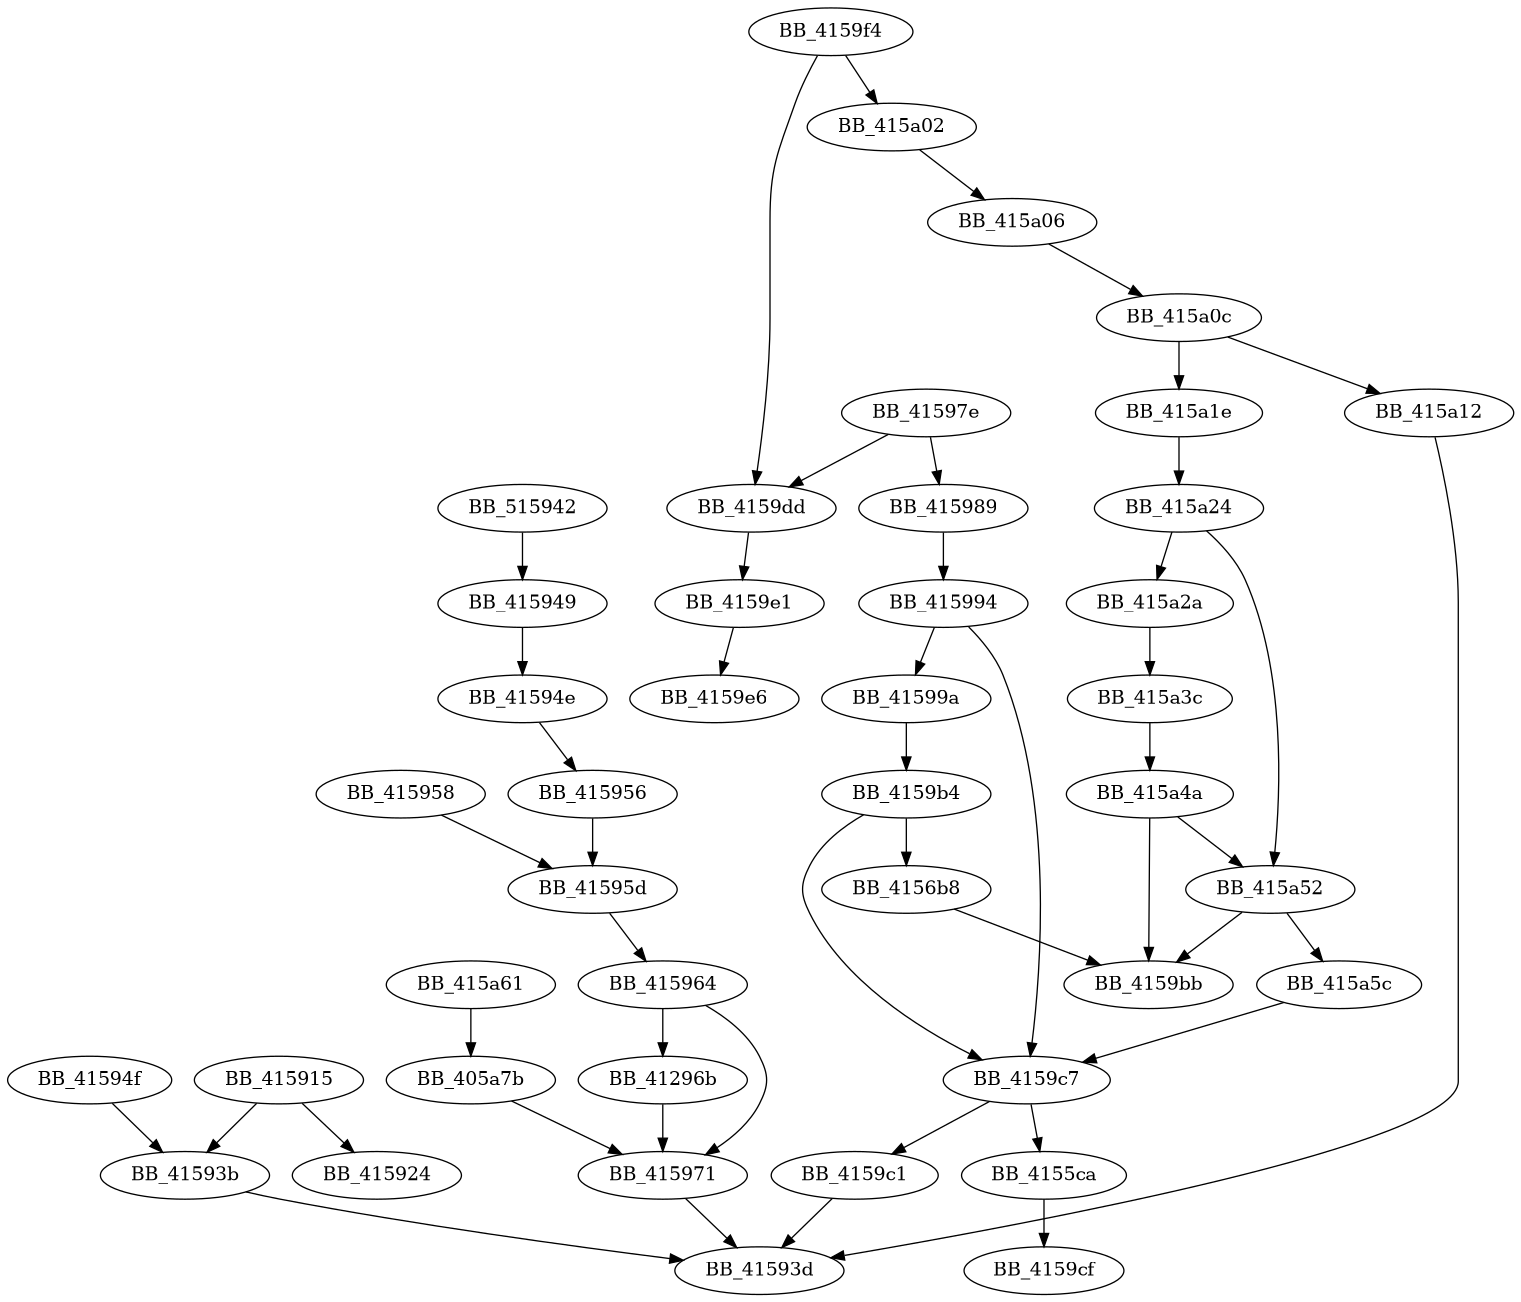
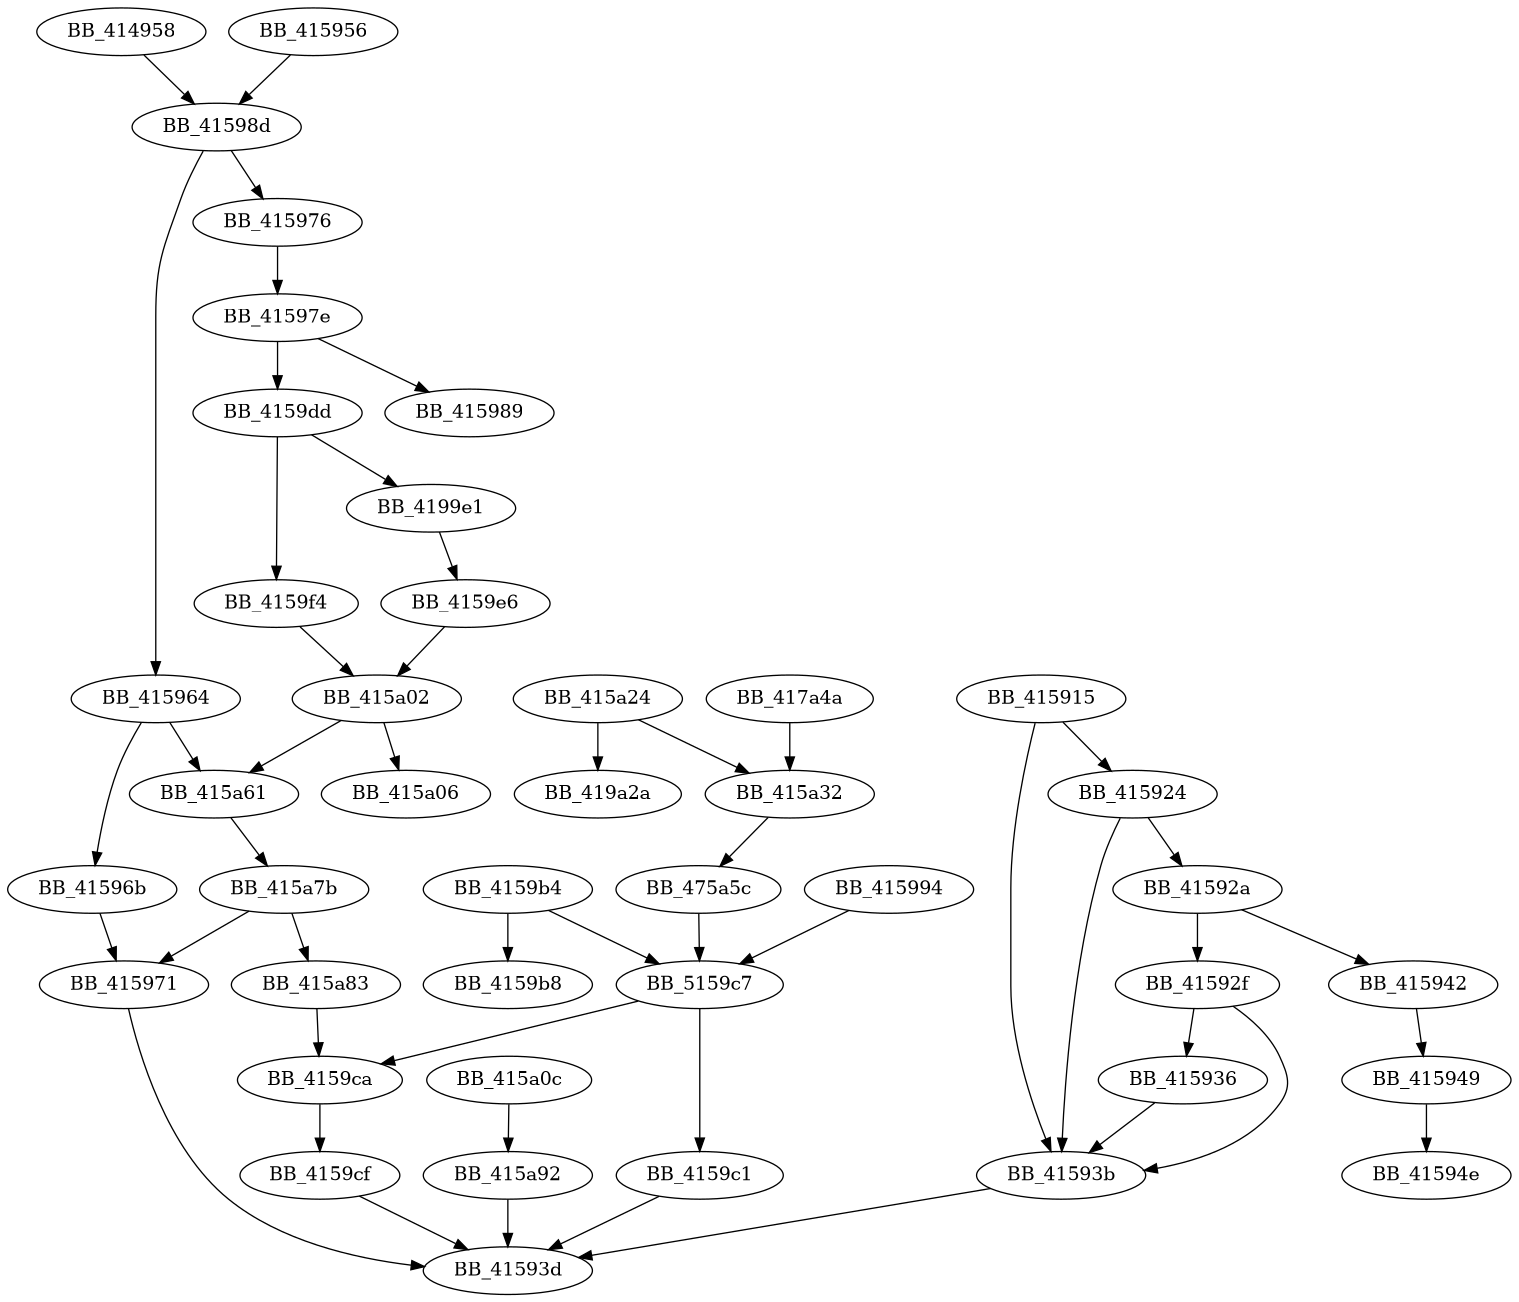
none -> (278, 222)
(770, 260) -> (277, 501)
(1090, 267) -> none
(1179, 413) -> none
(1429, 413) -> (508, 1175)
(522, 508) -> (1413, 985)
(943, 549) -> none
(740, 604) -> (431, 508)
(1150, 604) -> (598, 794)
none -> (426, 646)
(906, 699) -> none
(1150, 699) -> none
(554, 741) -> none
none -> (301, 743)
(401, 794) -> (121, 32)
(1150, 794) -> (790, 699)
(593, 889) -> (217, 127)
(906, 889) -> (508, 985)
none -> (1197, 889)
(1270, 889) -> (790, 794)
none -> (1078, 975)
none -> (316, 985)
(1149, 985) -> none
(1339, 985) -> (698, 889)
(766, 1073) -> (181, 741)
(90, 1080) -> (1197, 985)
(471, 1080) -> (284, 889)
(663, 1080) -> (92, 889)
(1027, 1080) -> (700, 985)
none -> (1183, 1080)
(1044, 1175) -> (320, 1080)
none -> (408, 1220)
